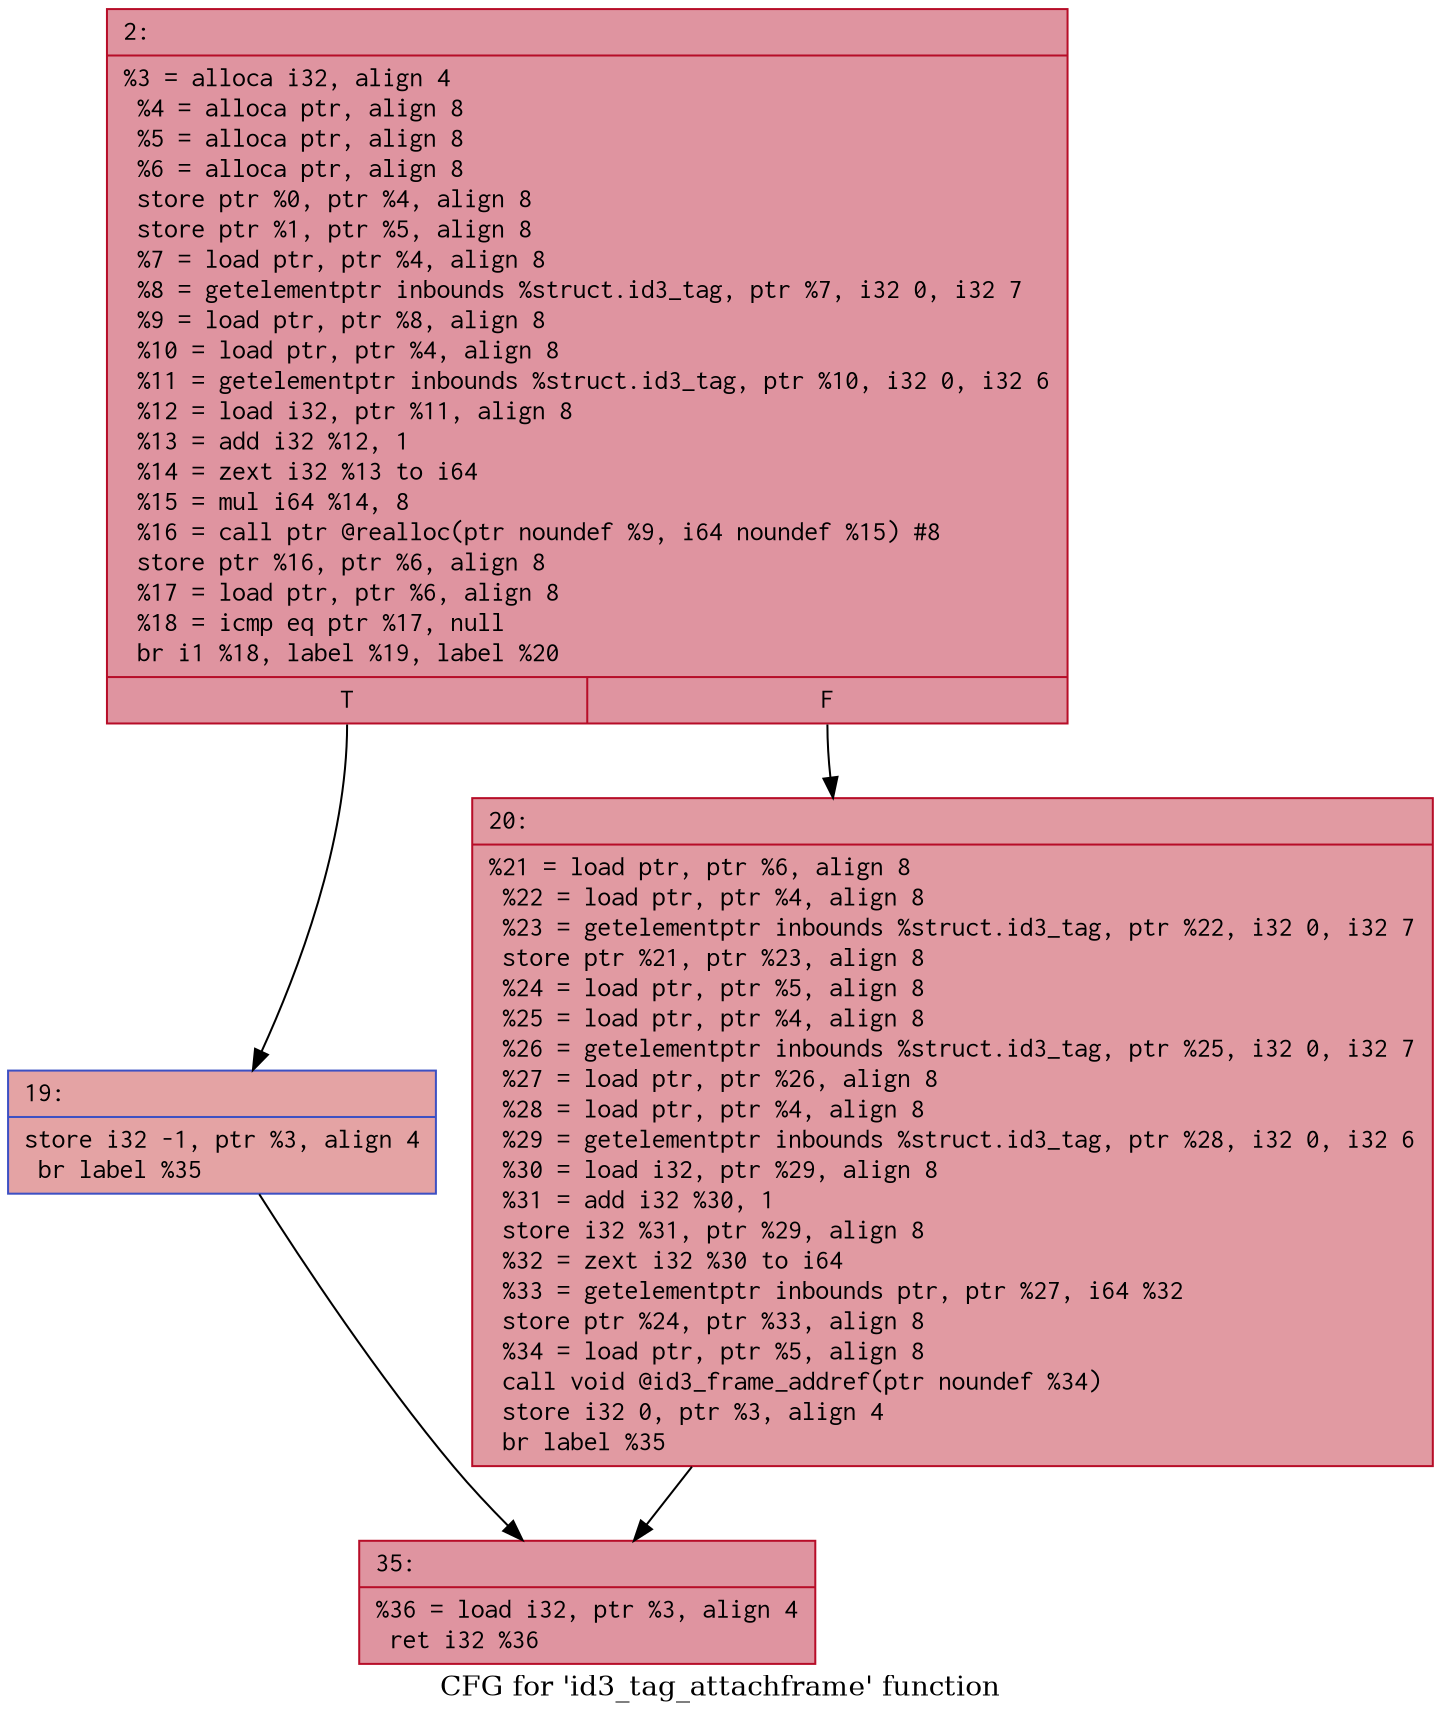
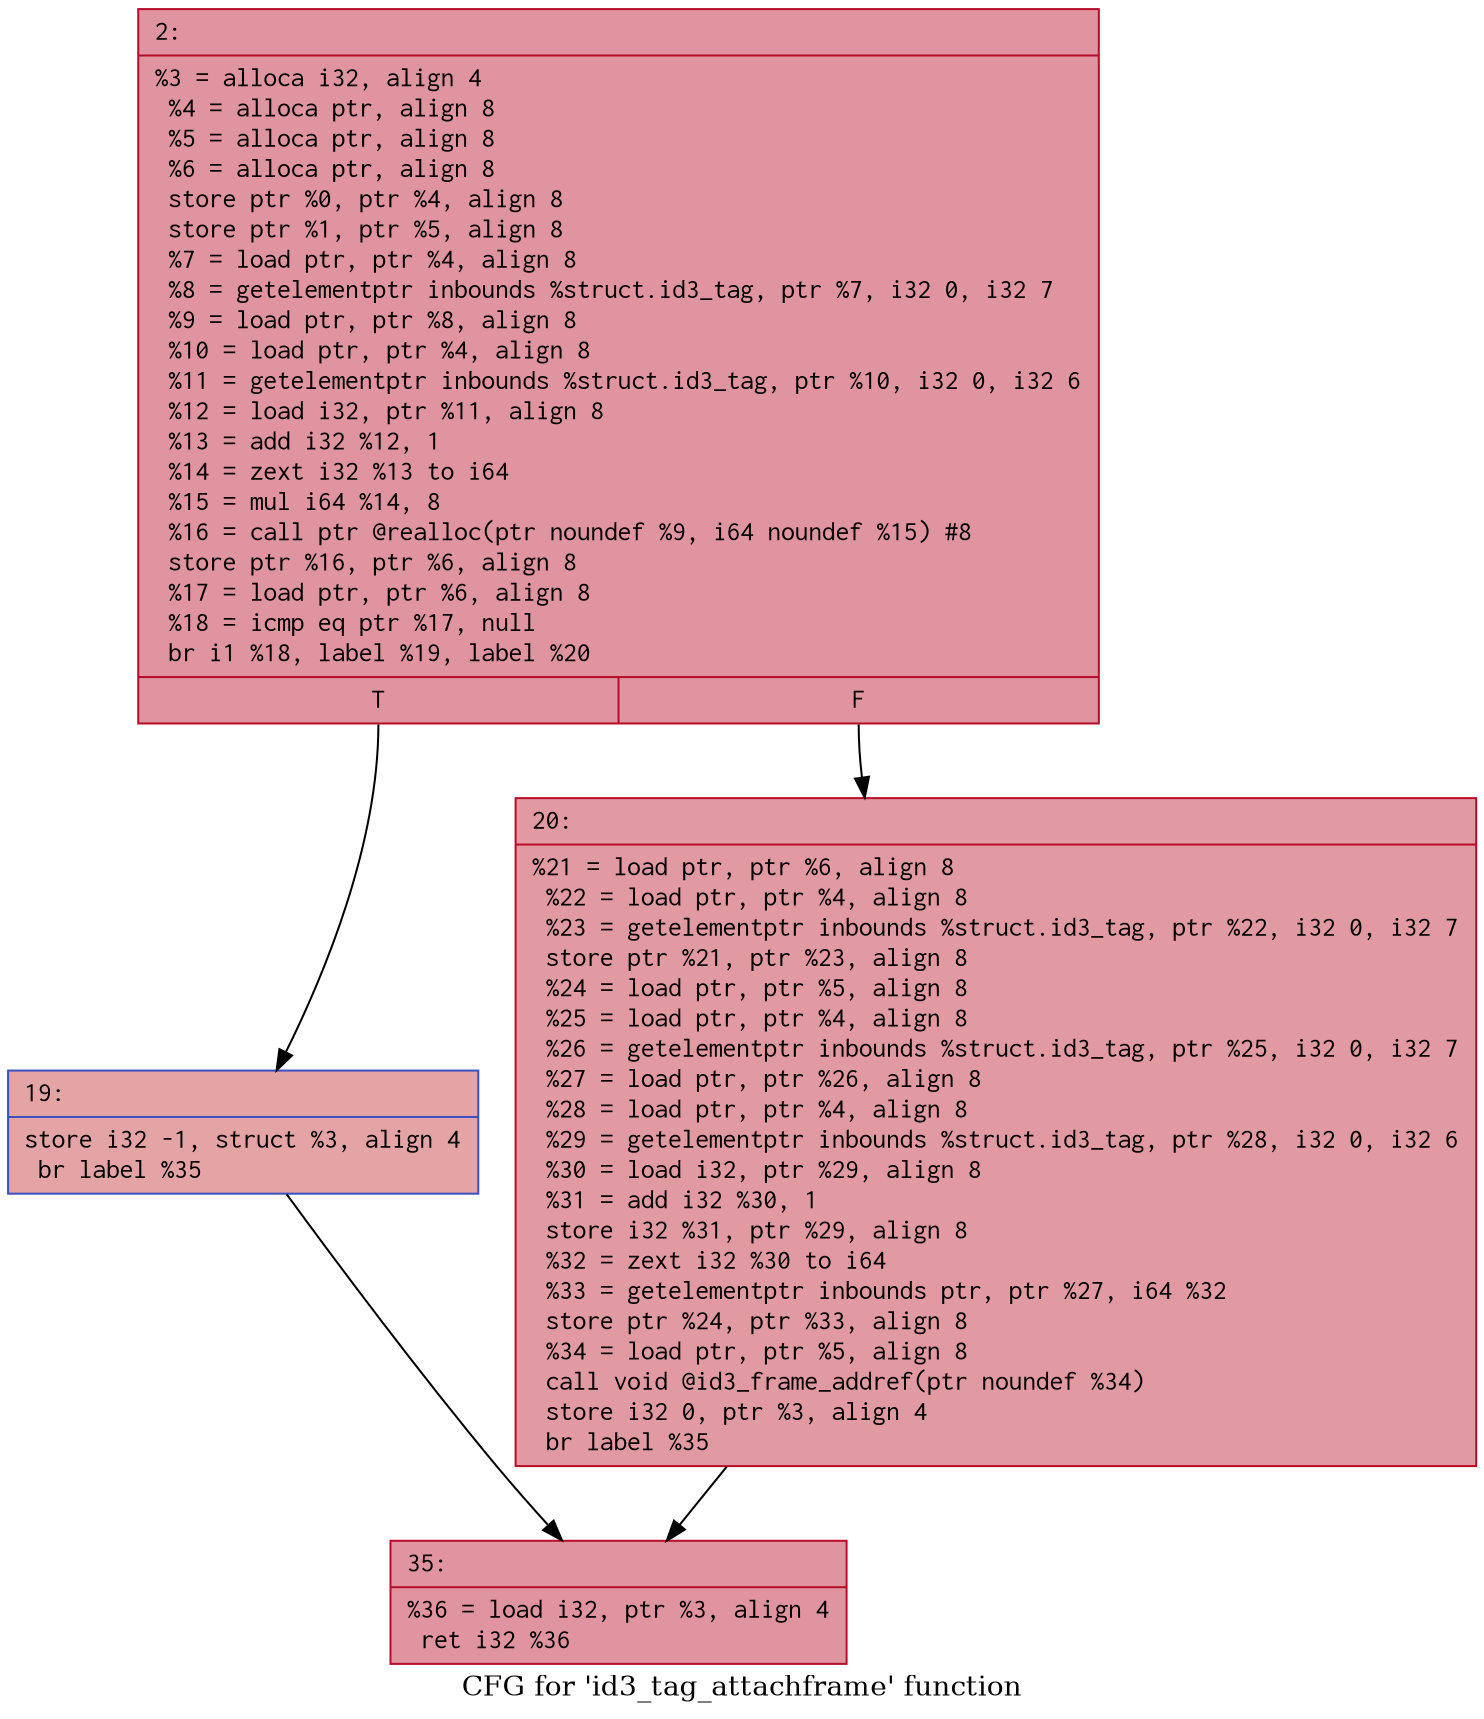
(222, 1139) -> (243, 1139)
